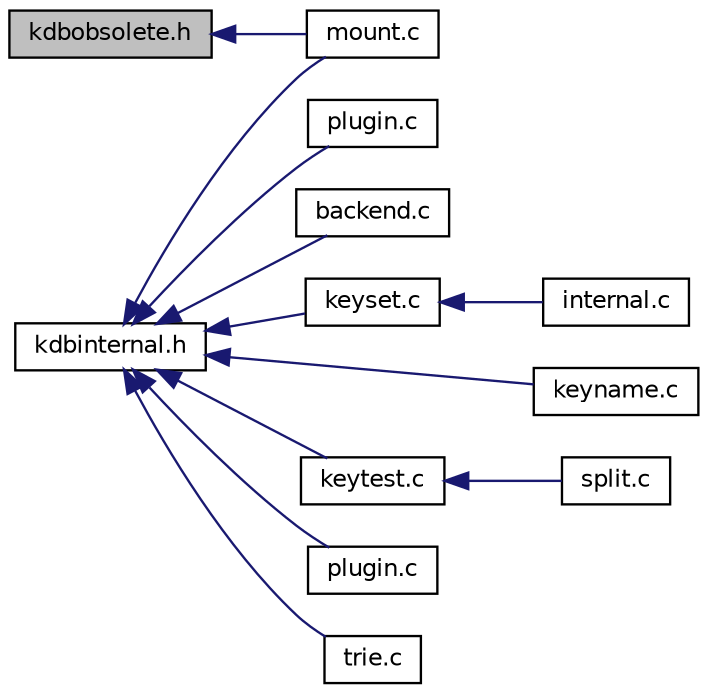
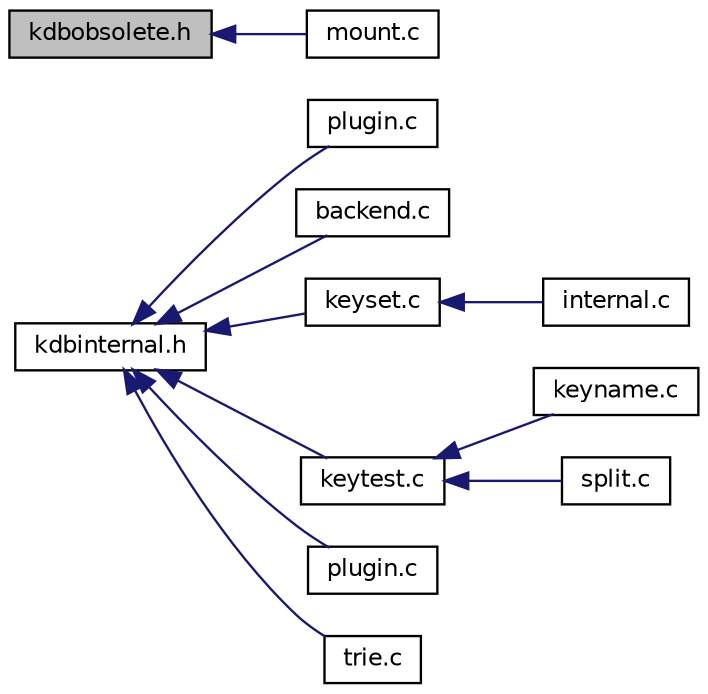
(218, 170) -> none
(382, 371) -> (505, 432)
